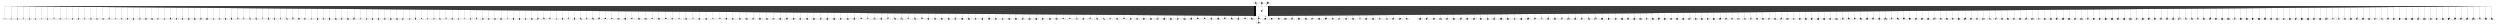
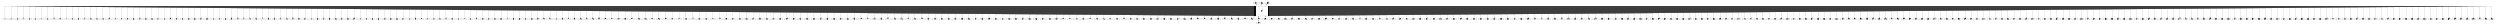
none -> (1413, 19)
